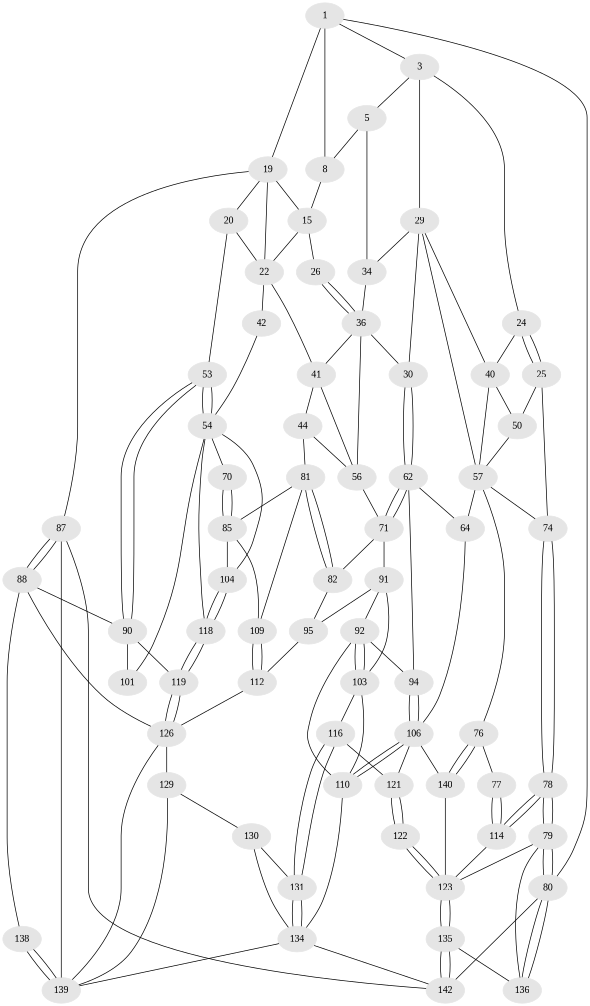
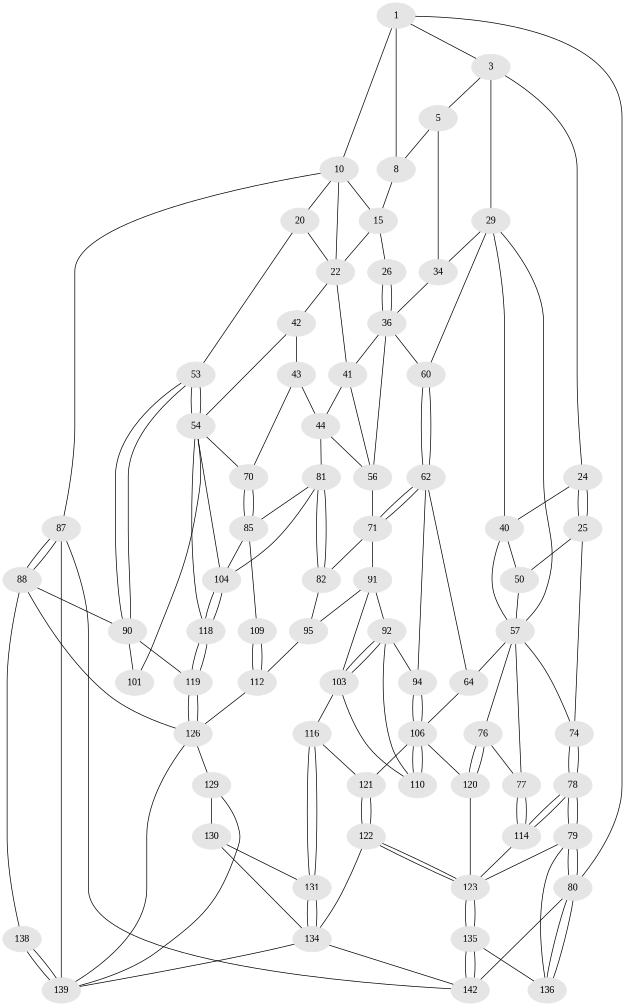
(268, 170) -> (339, 170)
none -> (296, 375)
(408, 375) -> (426, 375)
(281, 554) -> (280, 535)
none -> (518, 708)
(445, 785) -> (470, 785)
(333, 866) -> (344, 890)
